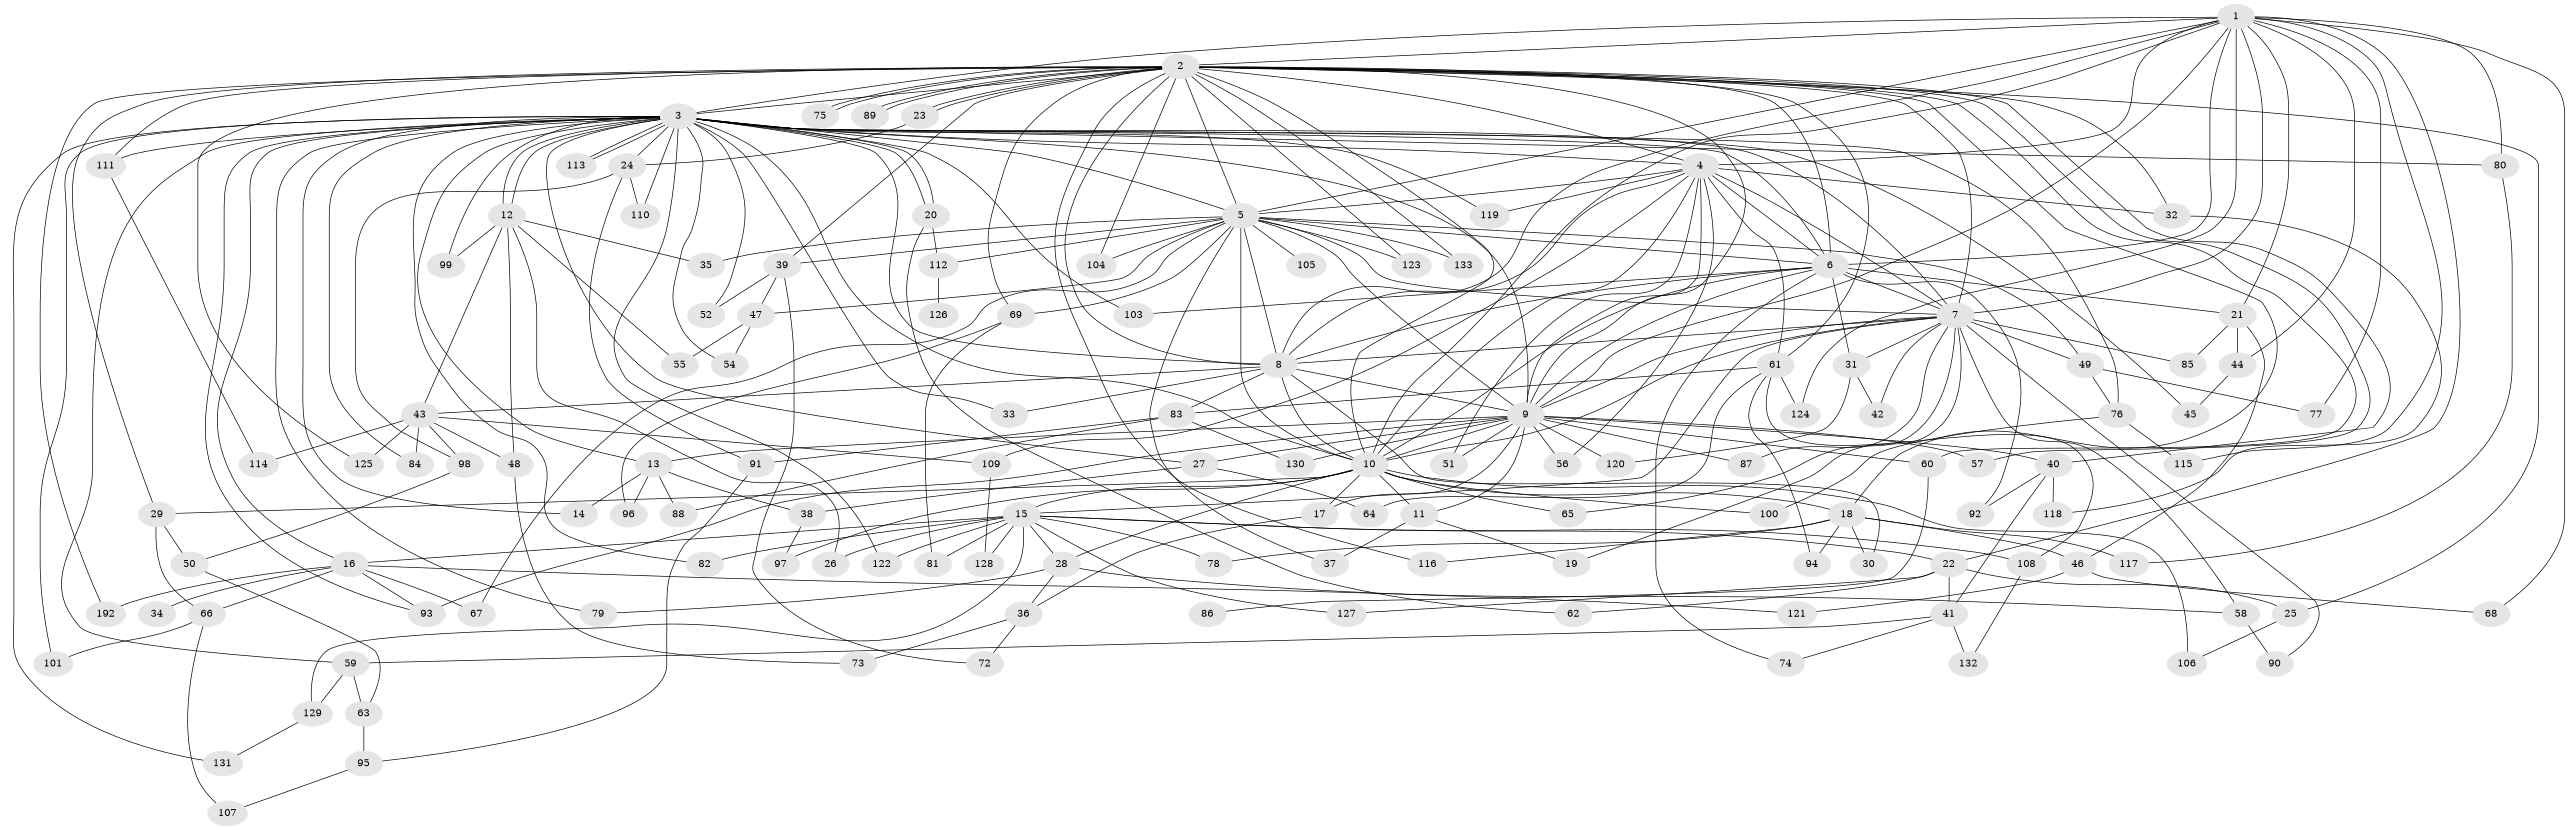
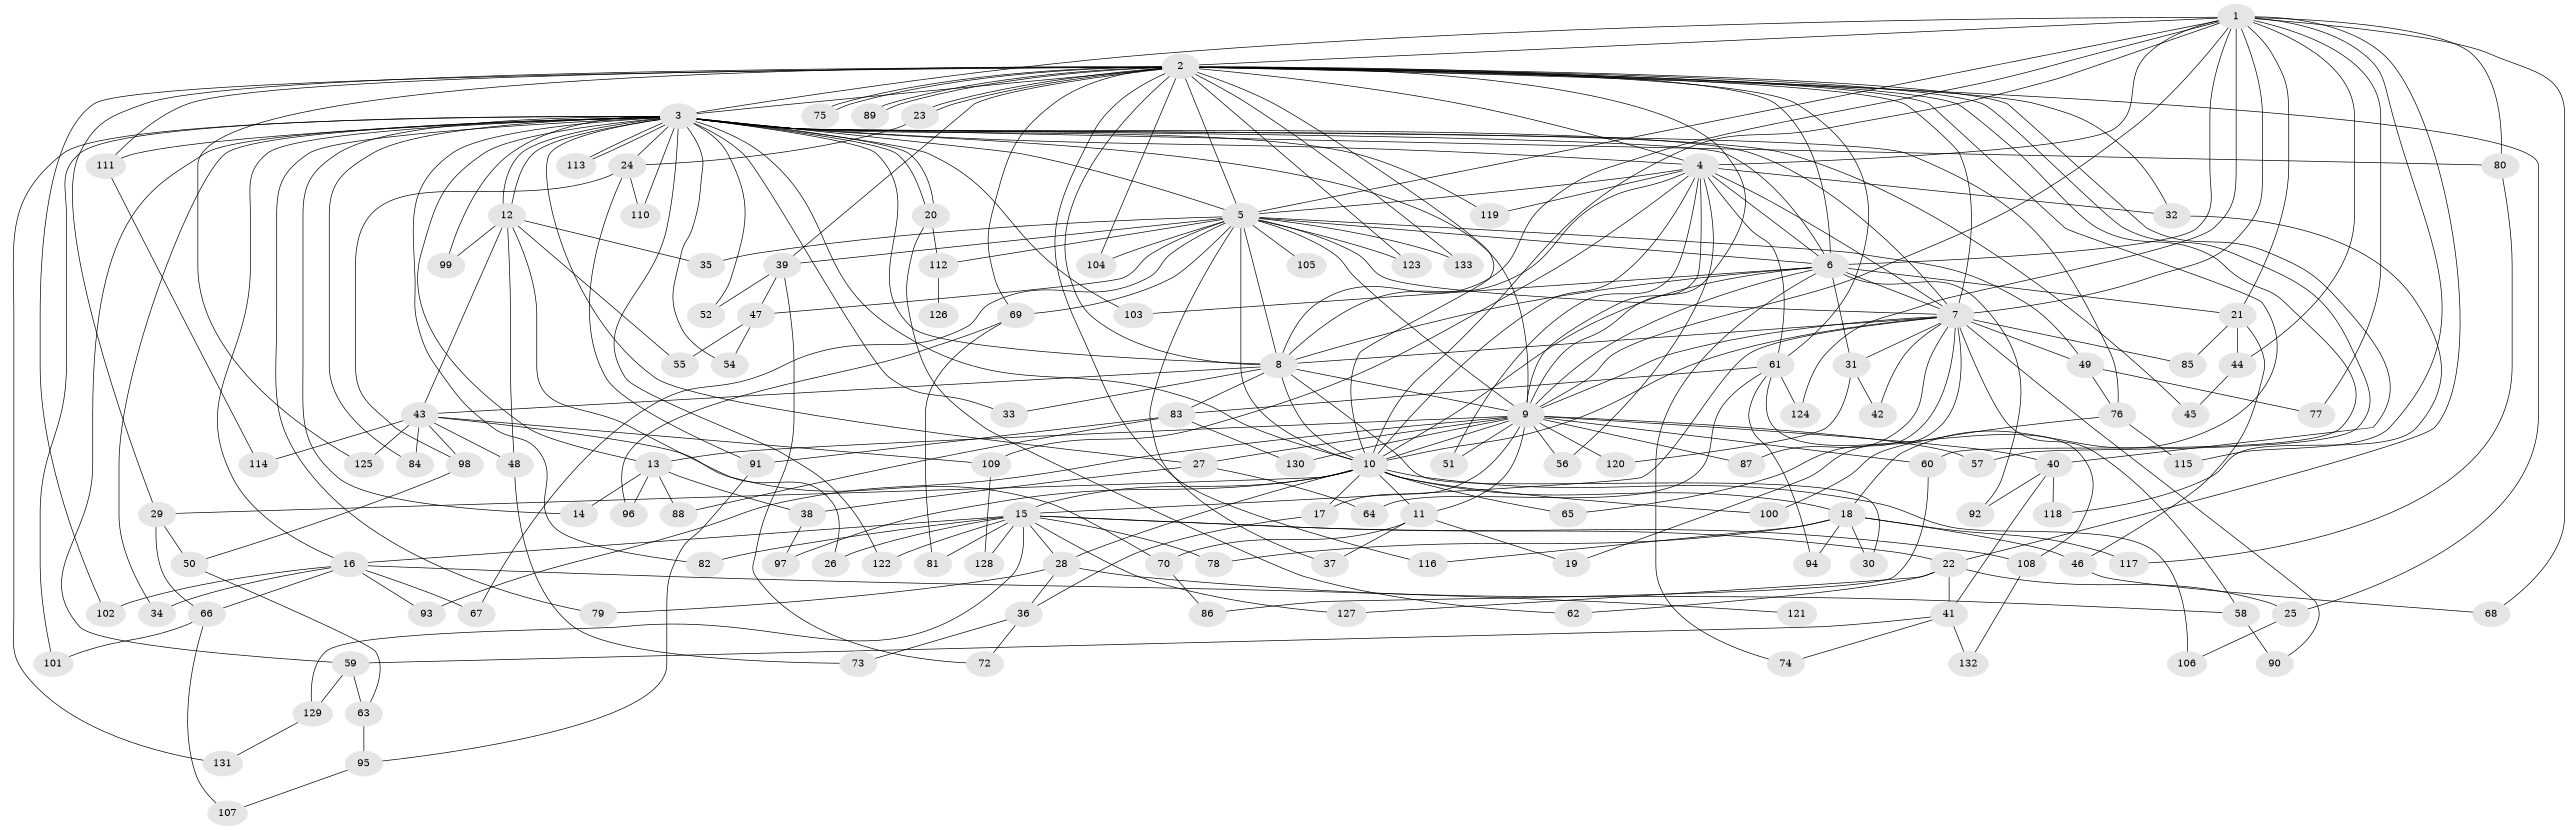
(224, 227) -> (213, 169)
none -> (1164, 564)
(1941, 597) -> none
(106, 614) -> (106, 614)
